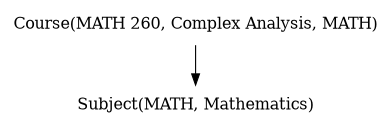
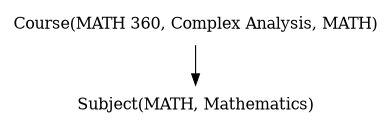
(196, 25) -> (196, 25)
